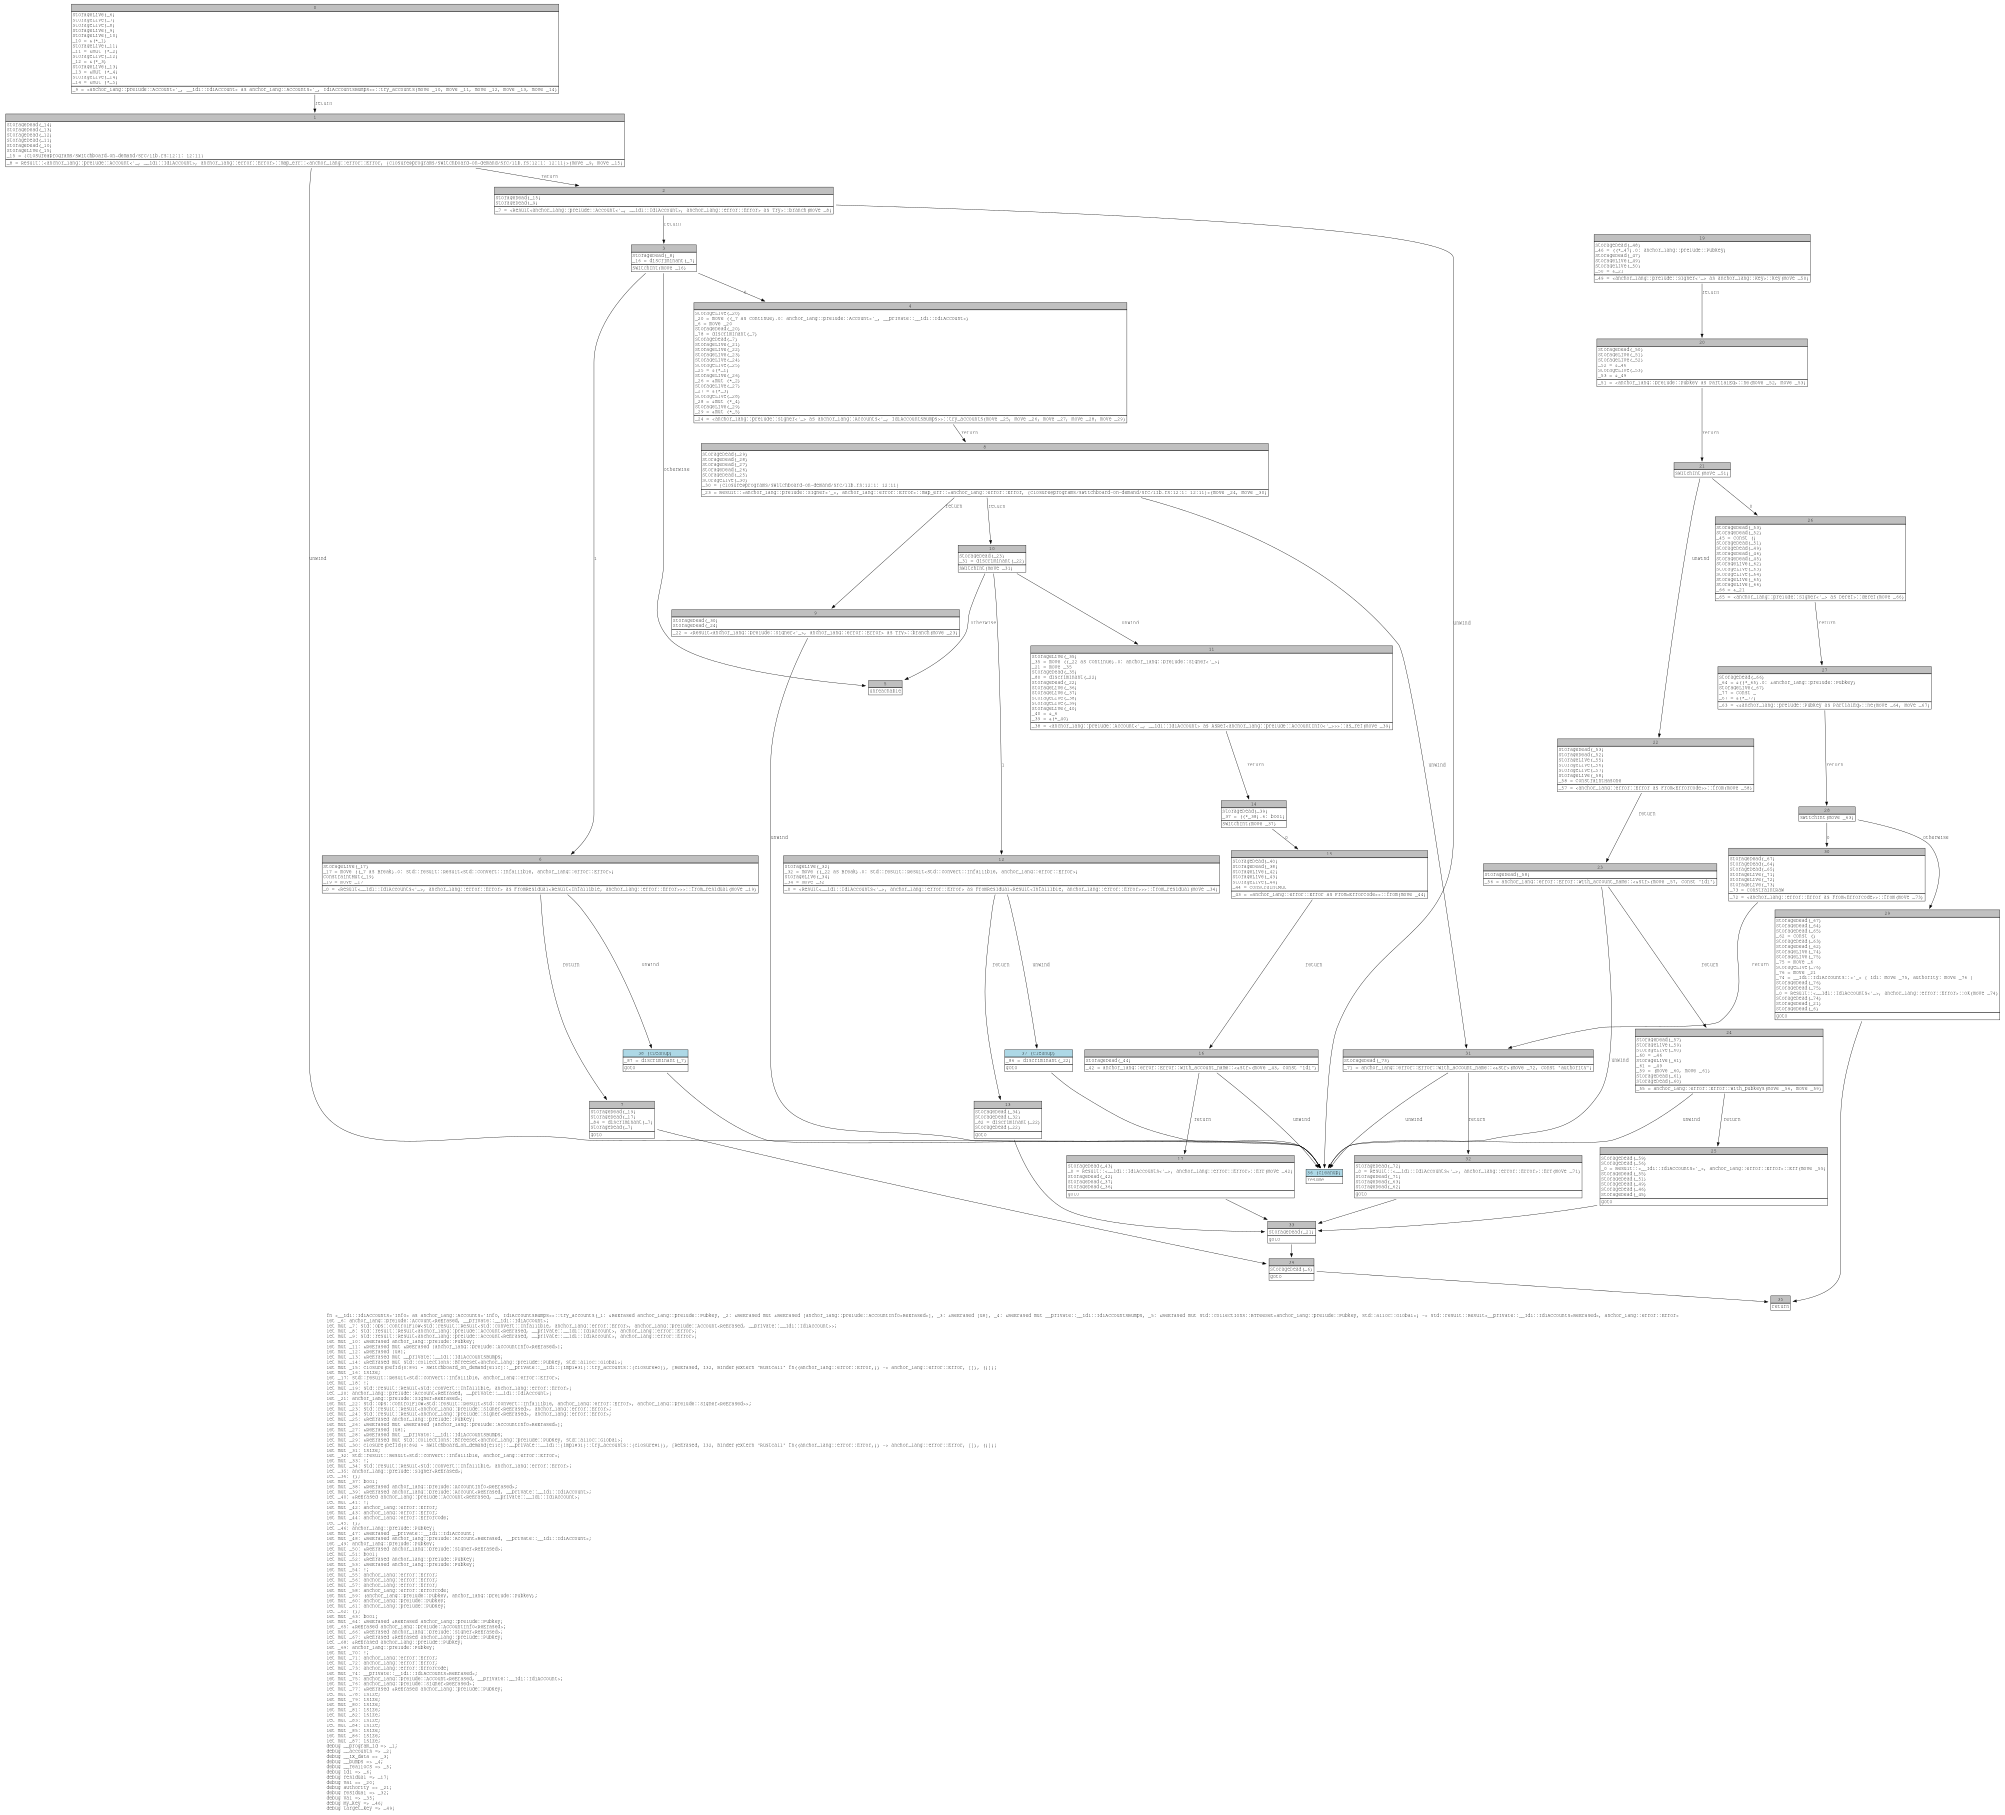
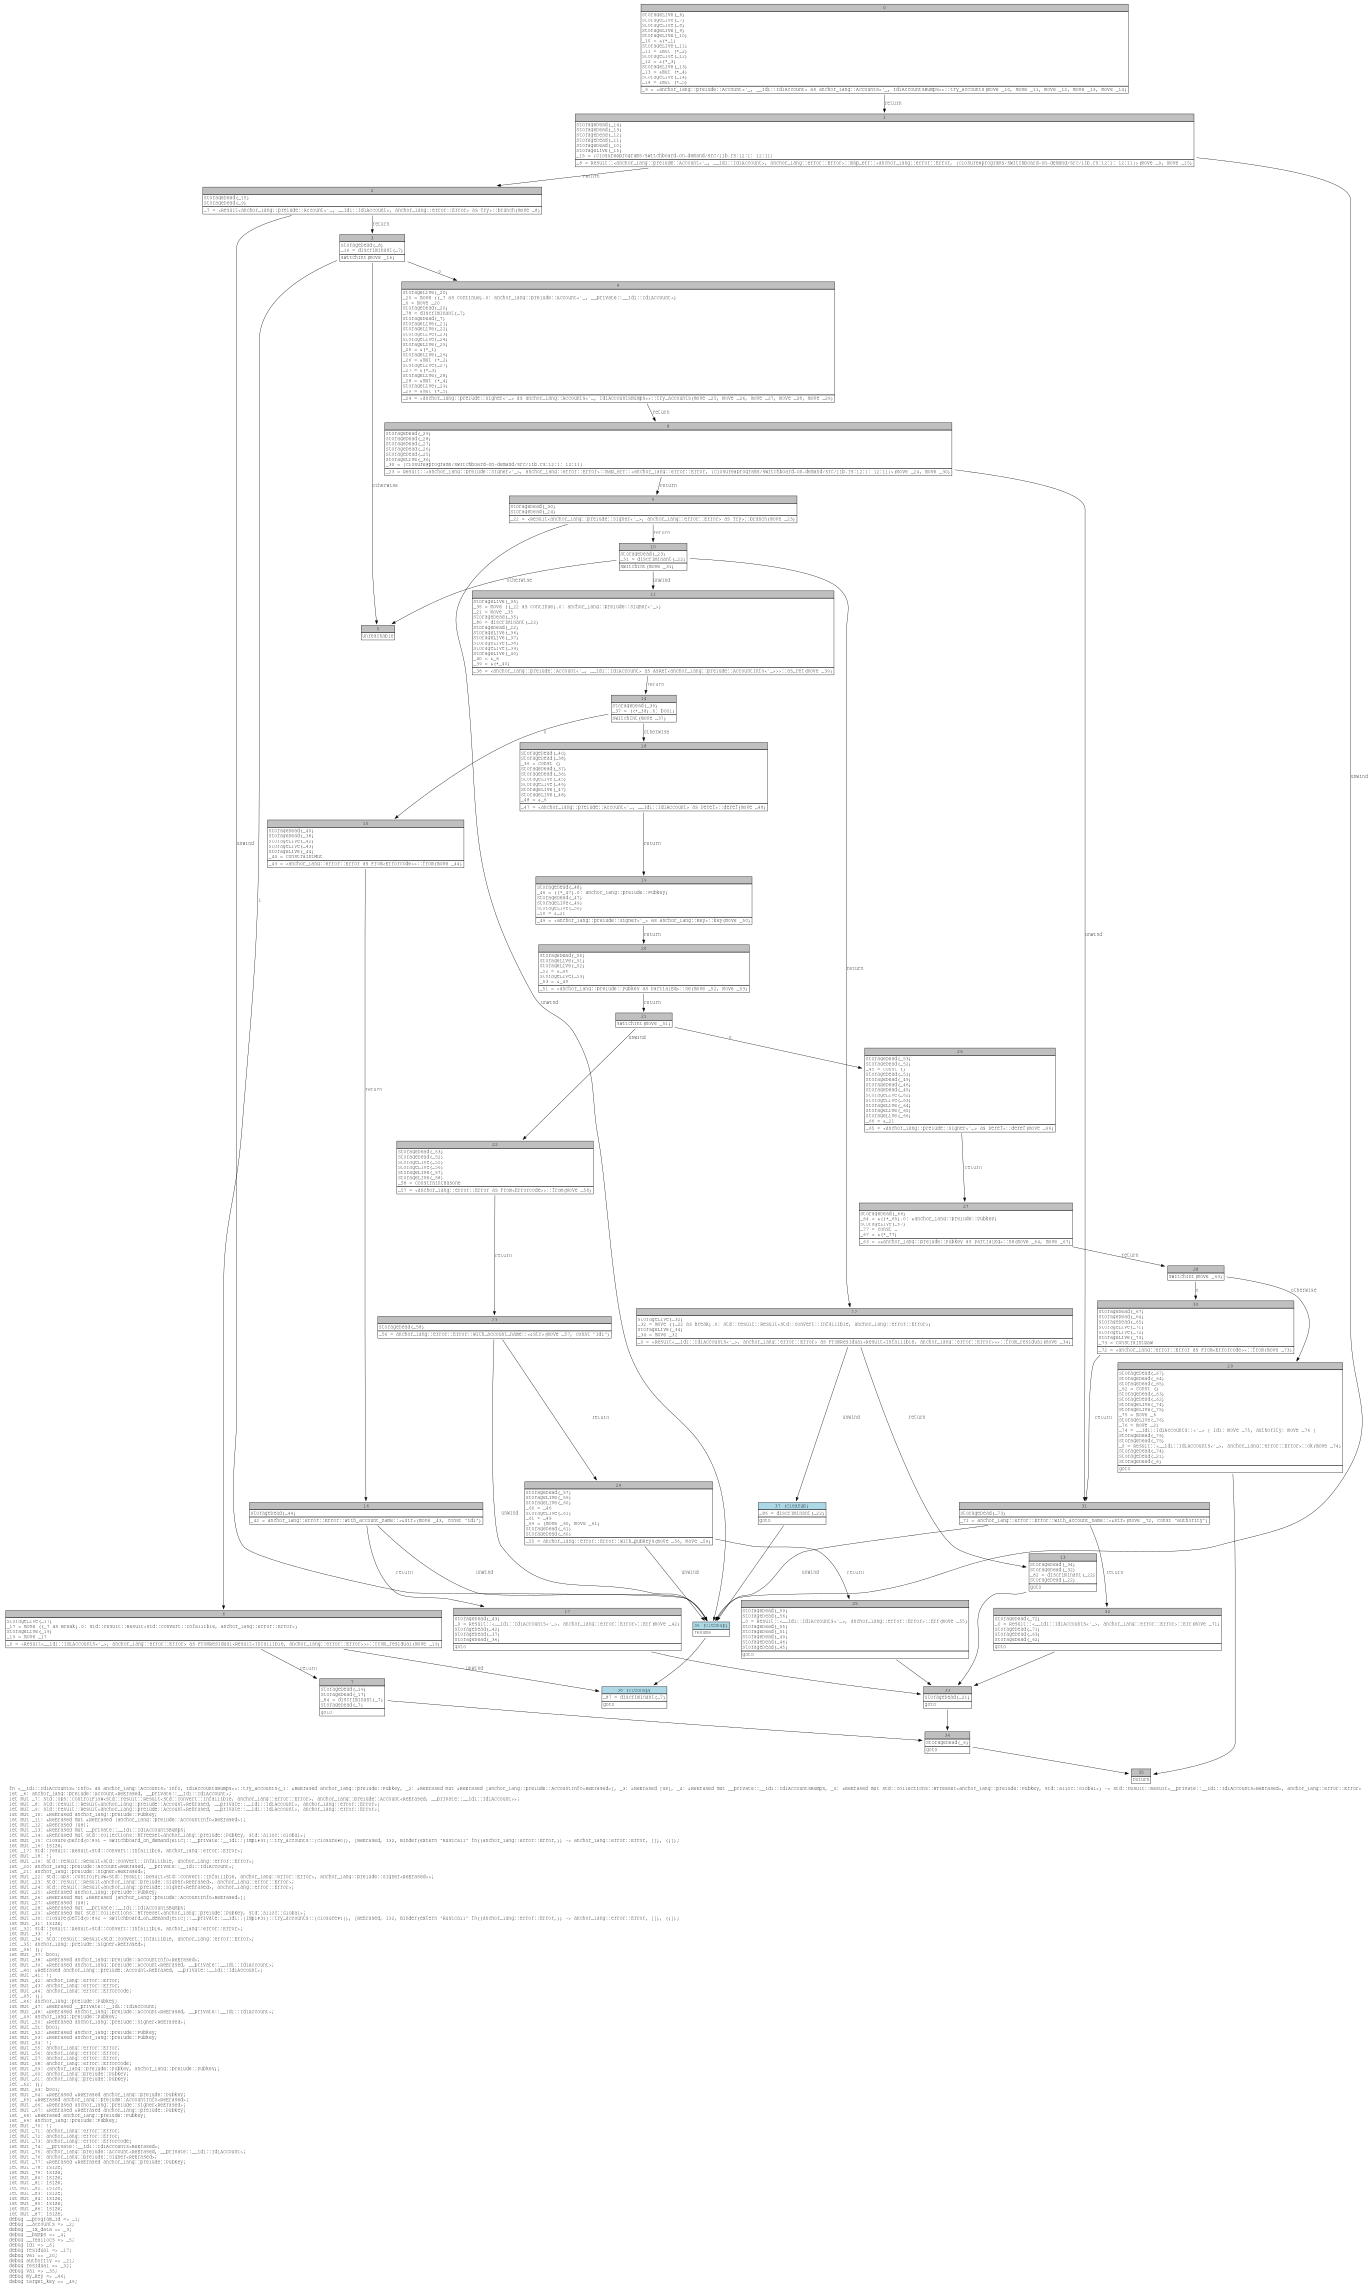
(989, 519) -> (653, 531)
(1003, 765) -> (855, 969)
none -> (644, 777)
(349, 877) -> (30, 1632)
(986, 1142) -> (683, 1663)
